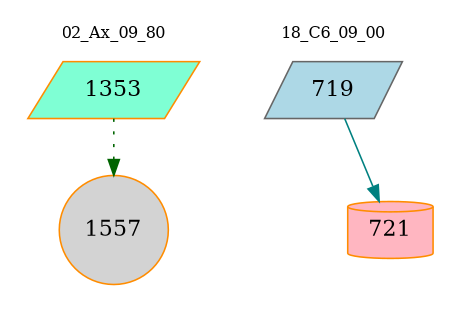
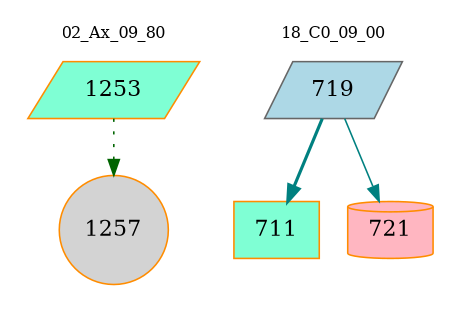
(333, 34) -> (333, 34)
(114, 90) -> (114, 90)
(114, 230) -> (114, 230)
none -> (277, 230)
